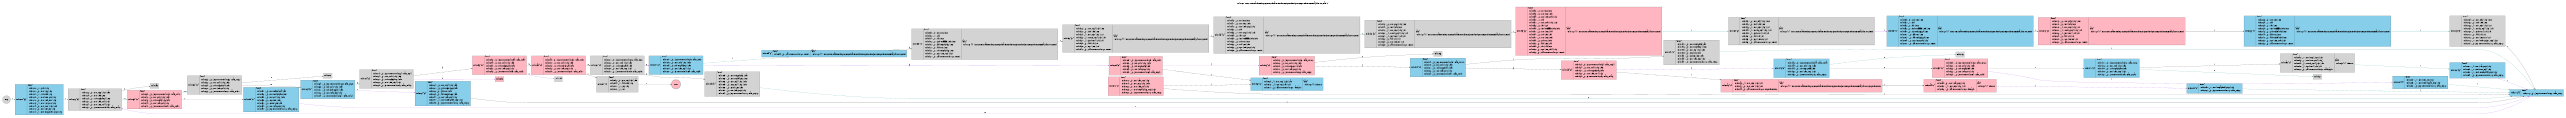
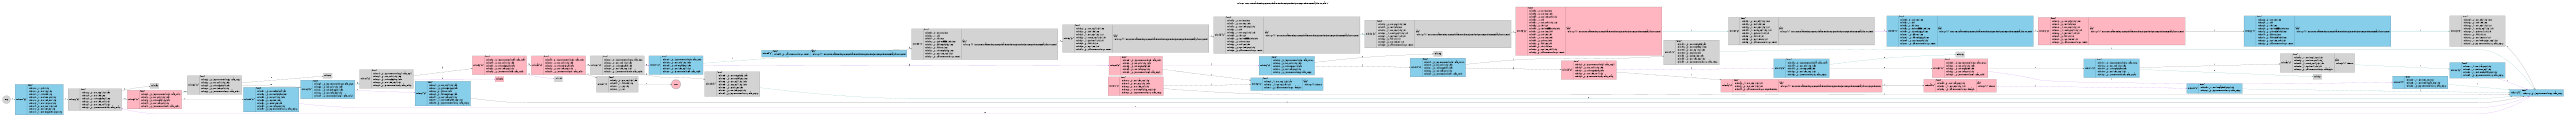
(1287, 66) -> (1287, 66)
